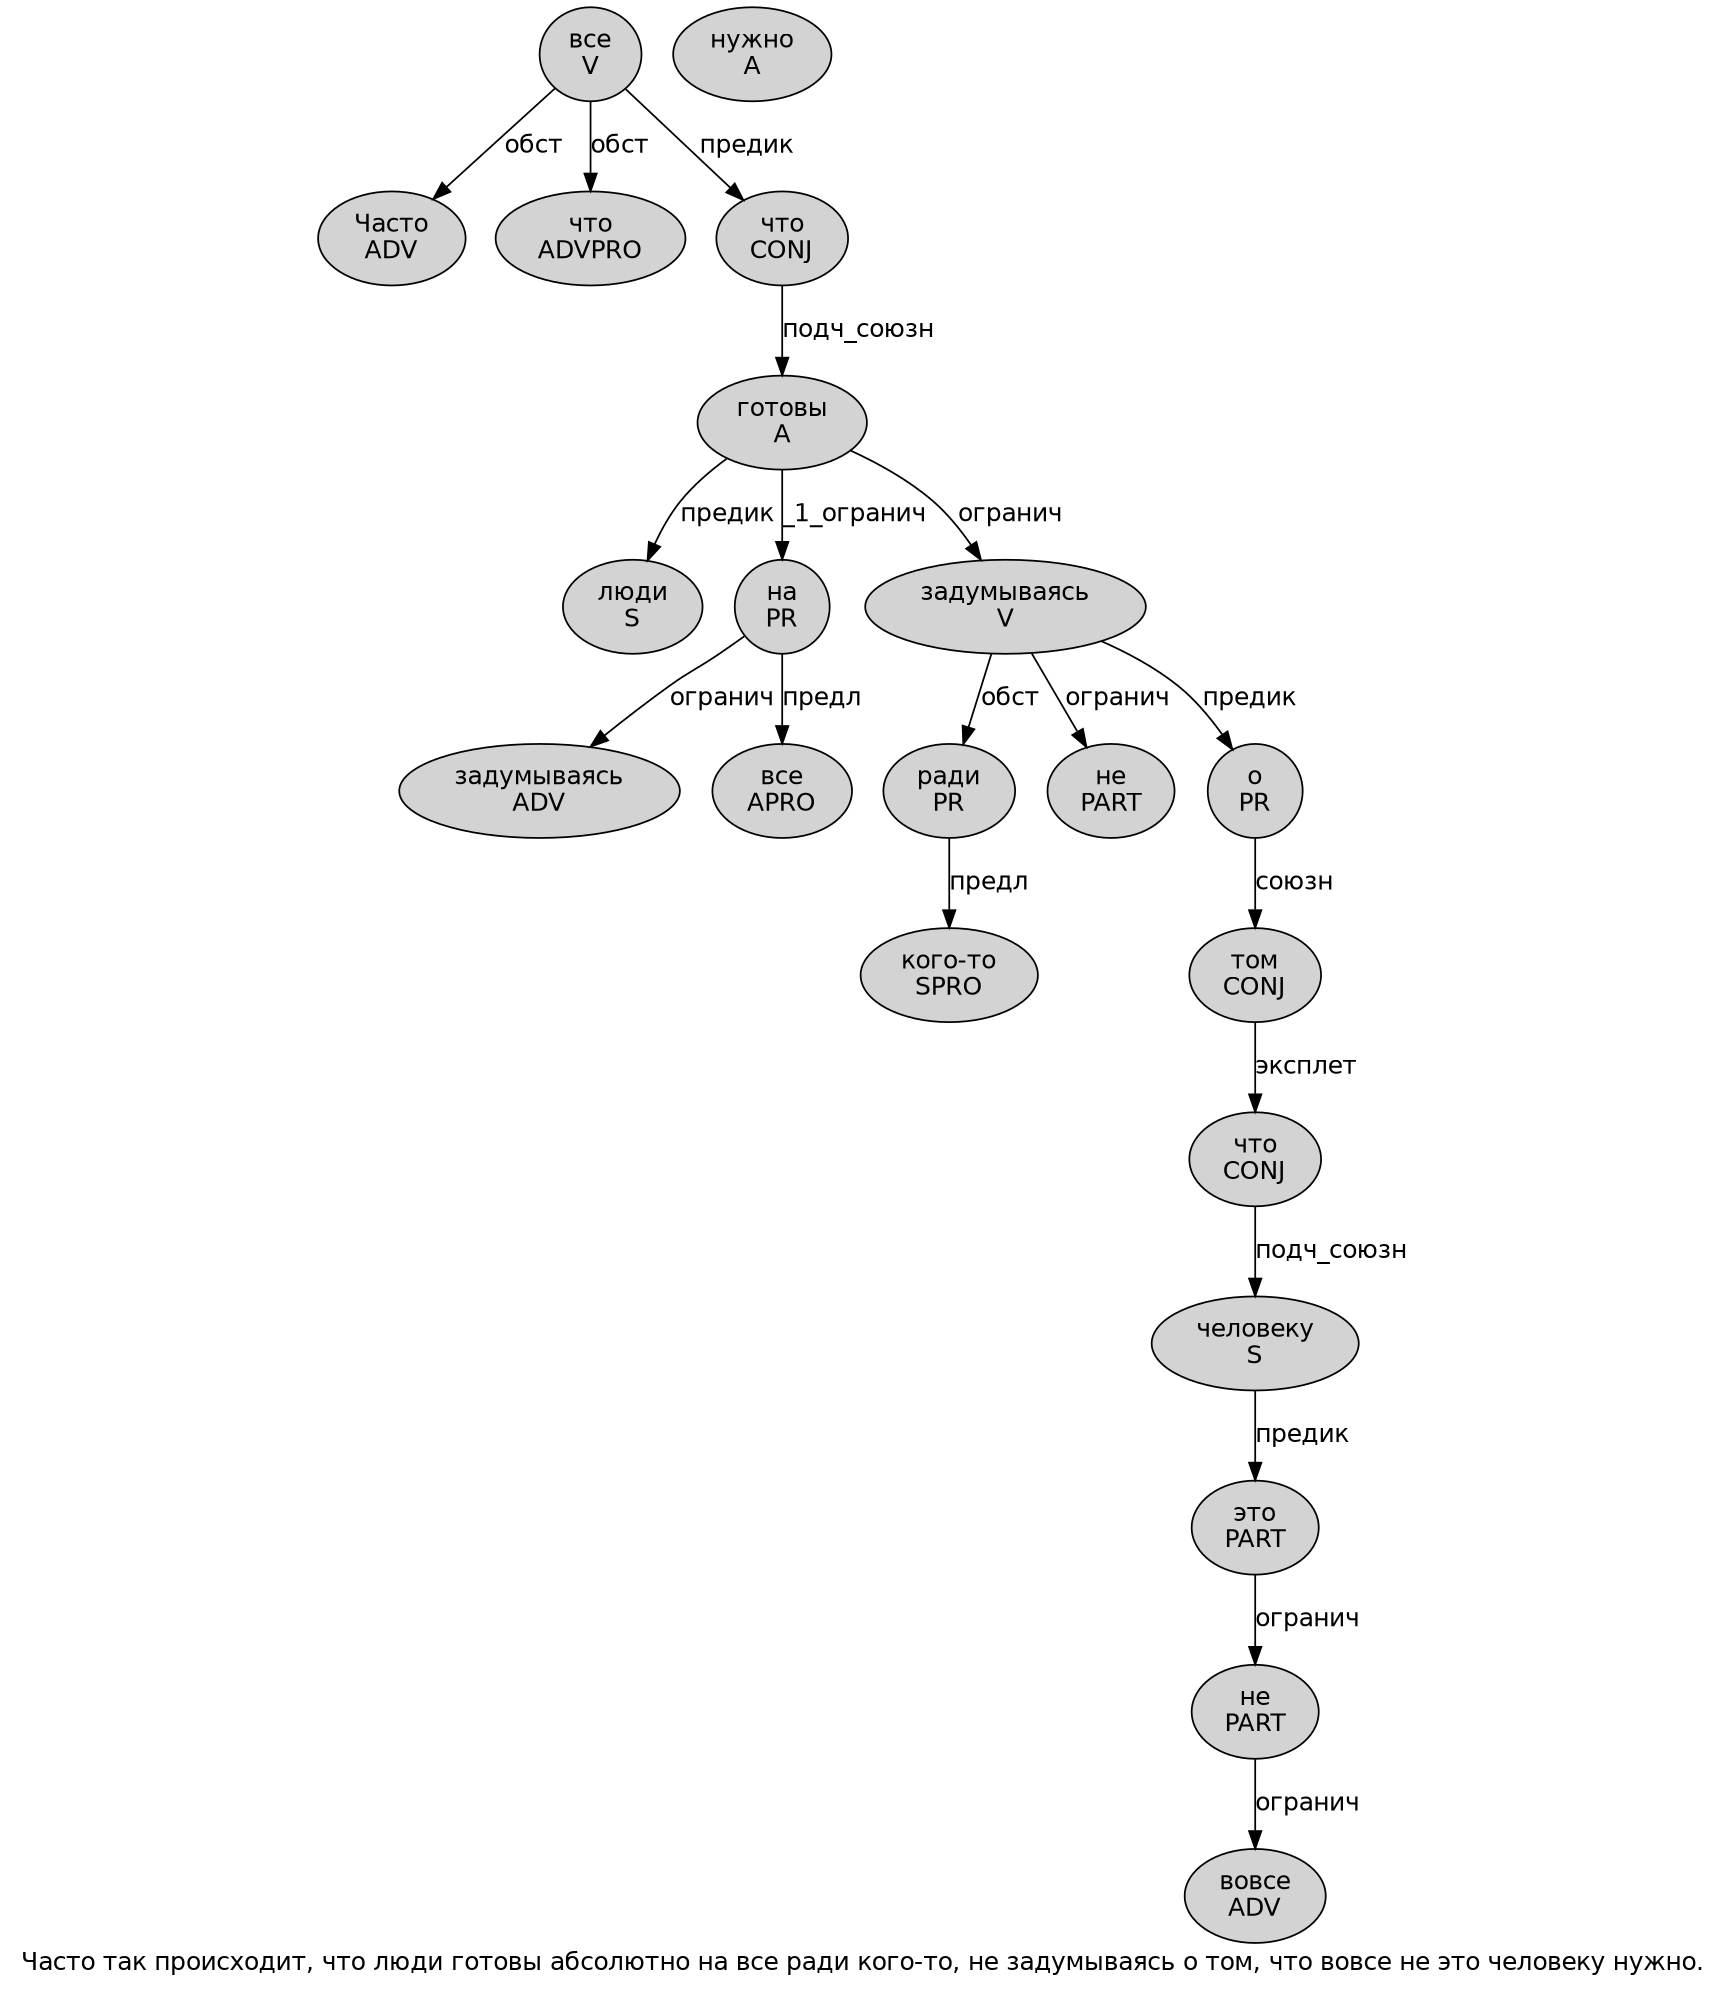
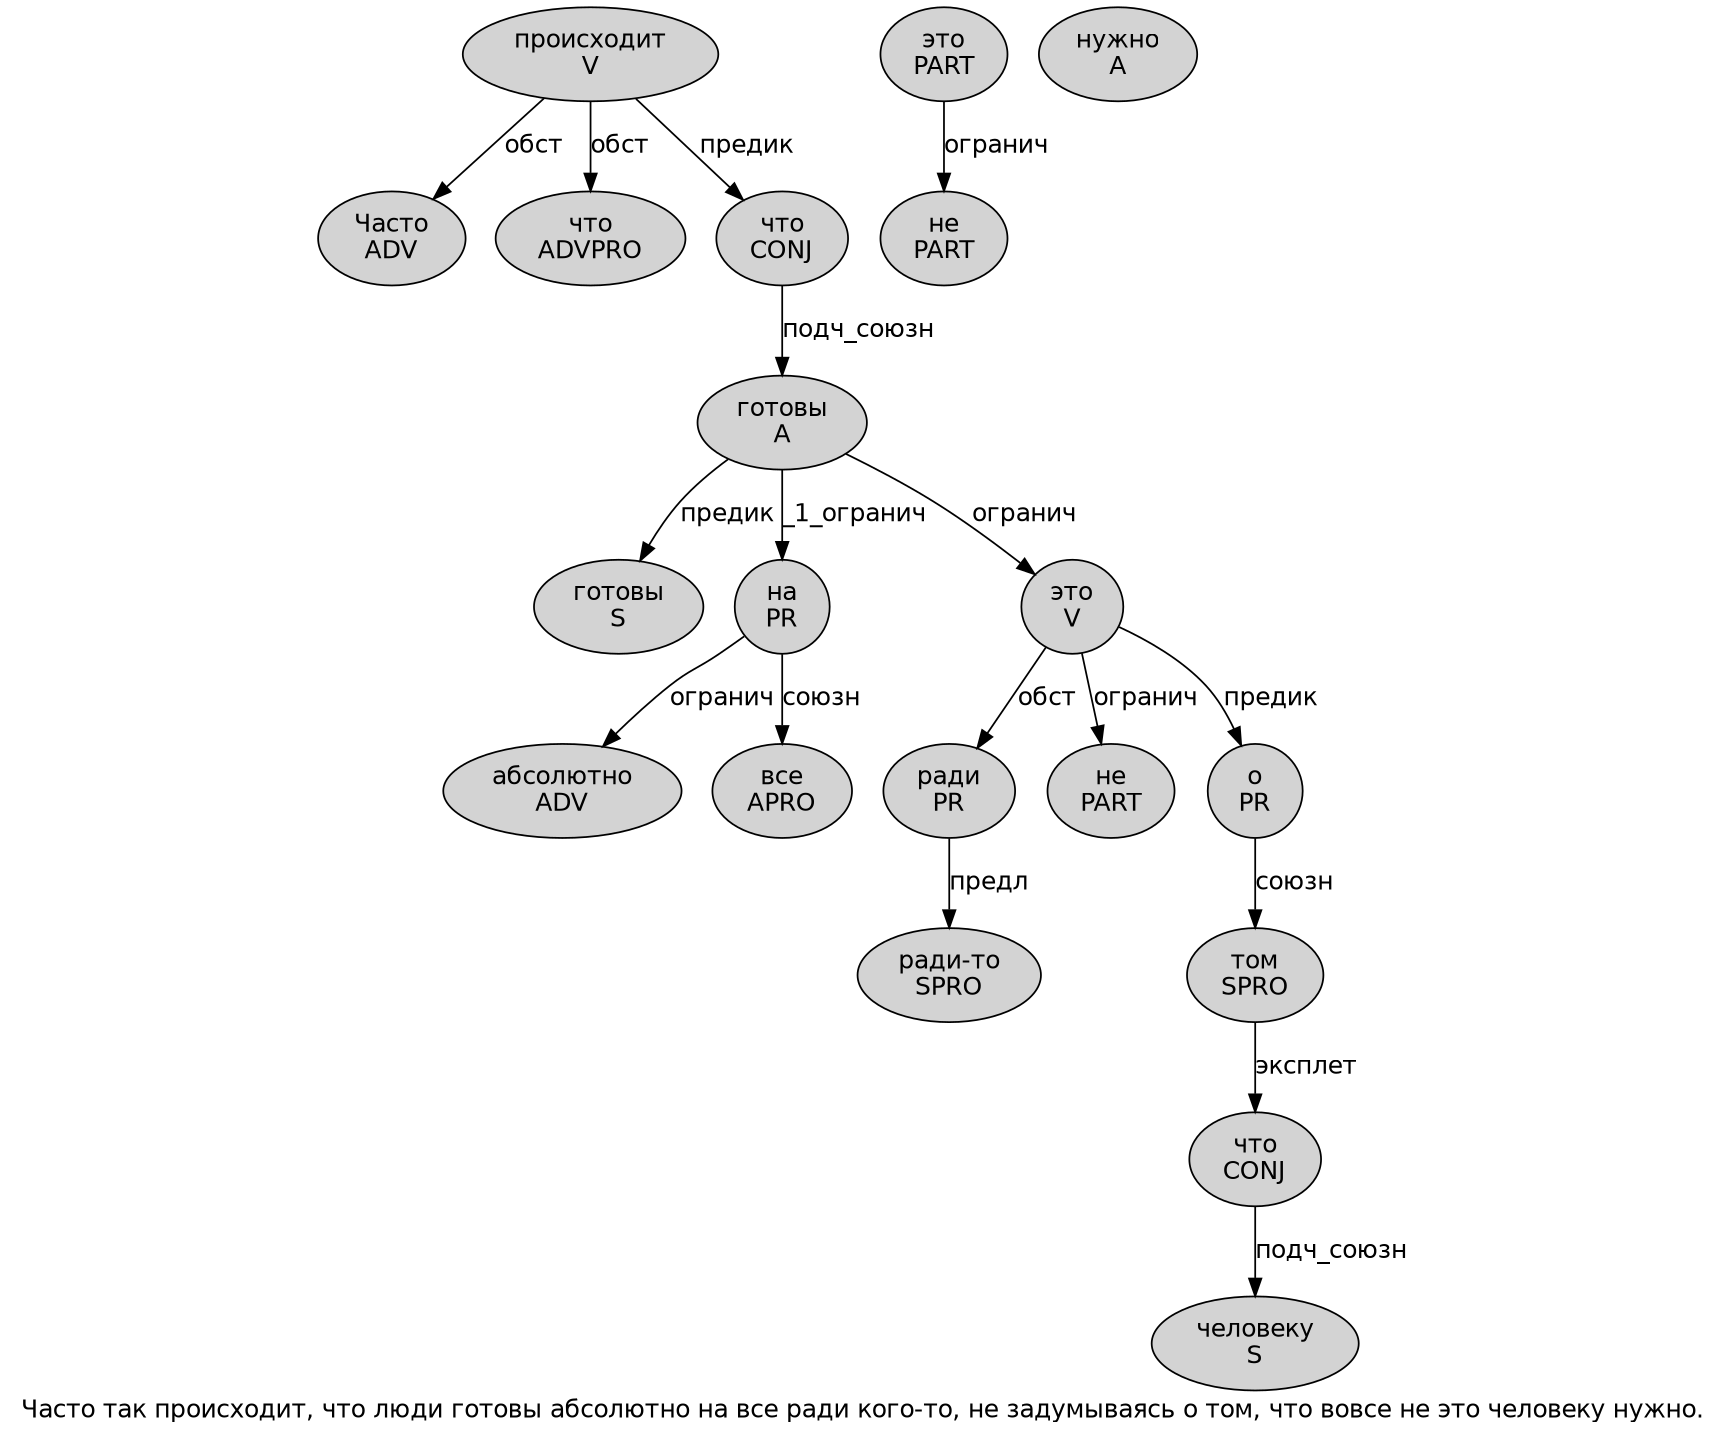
(591, 54) -> (591, 54)
(633, 607) -> (619, 607)
(1006, 607) -> (1072, 607)
(823, 699) -> (822, 699)
(540, 791) -> (562, 791)
(949, 975) -> (949, 975)
(1255, 975) -> (1255, 975)
(1255, 1426) -> none
(1255, 1896) -> none
